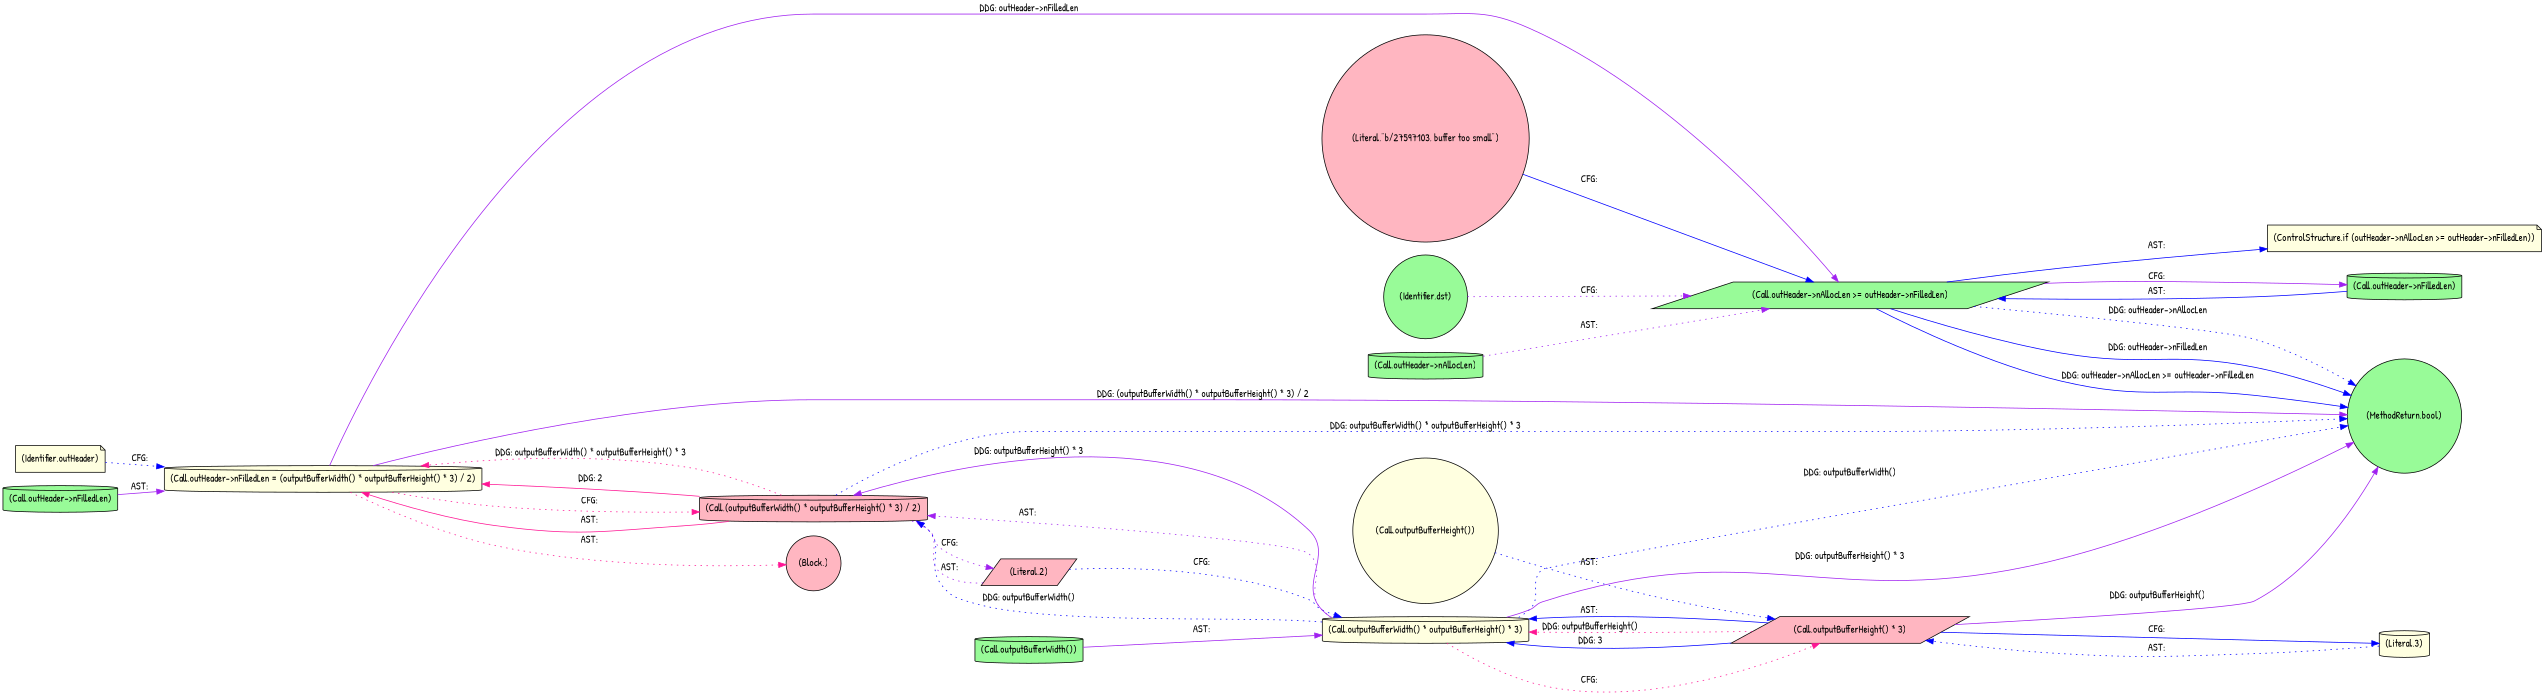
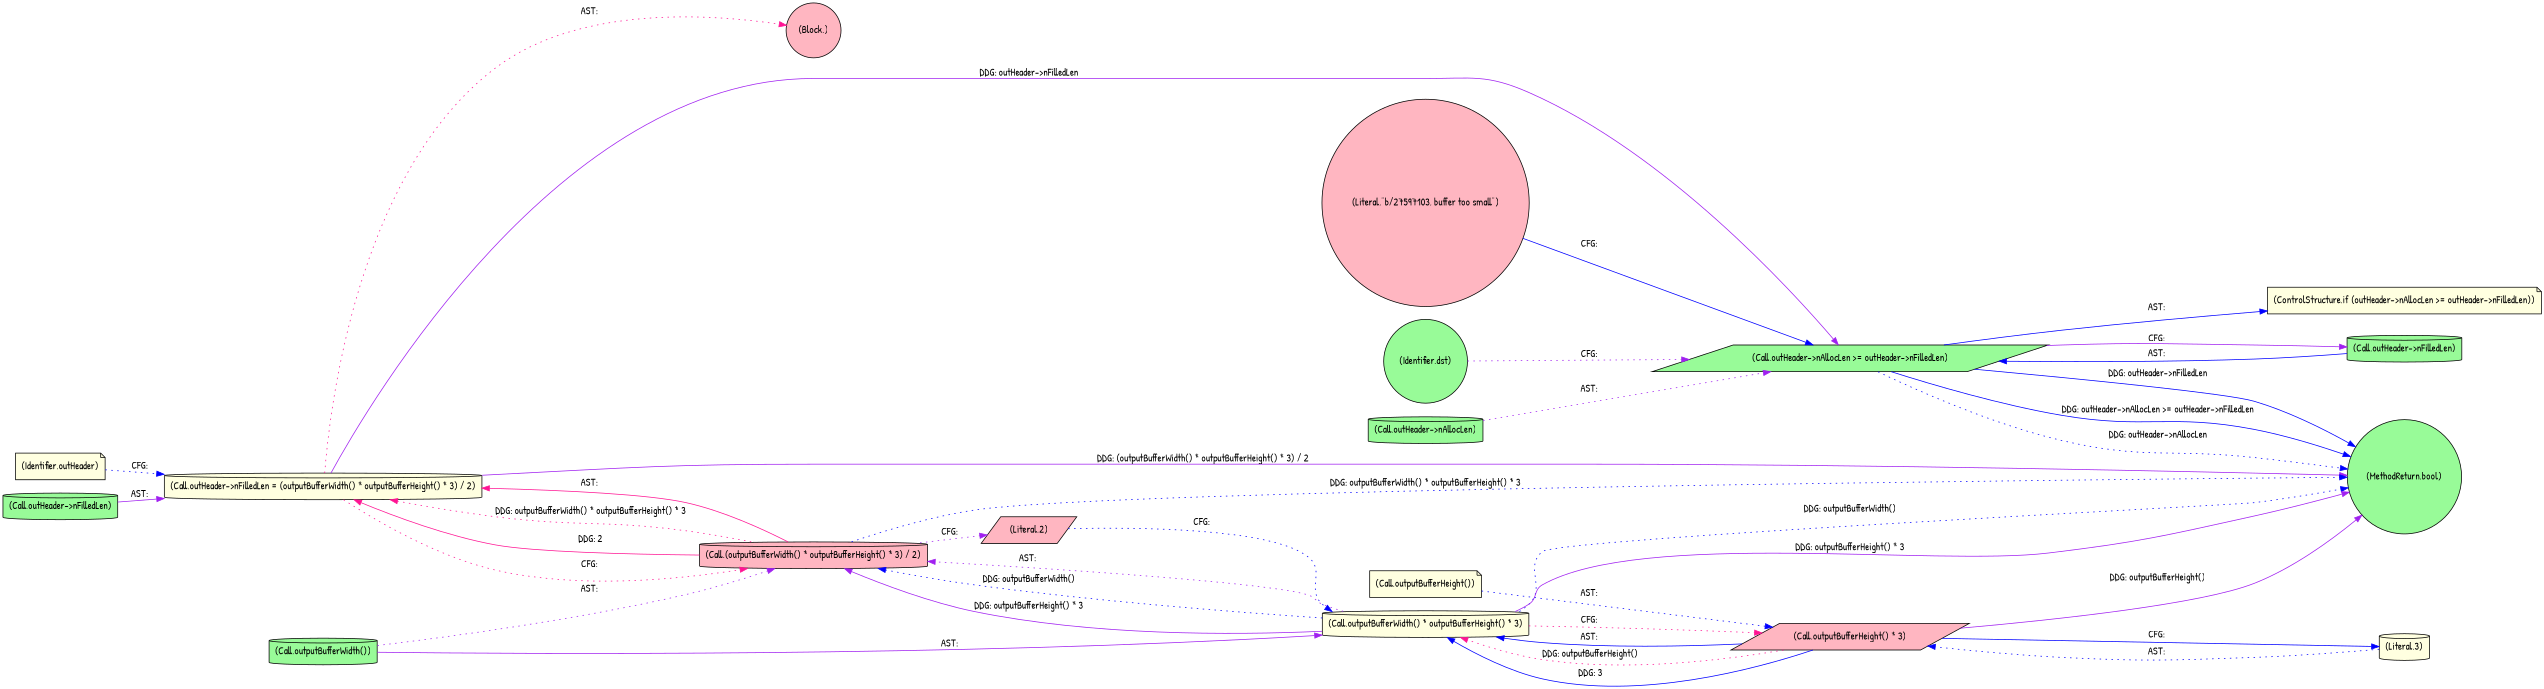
(1426, 531) -> (1426, 584)
(941, 573) -> (574, 617)
